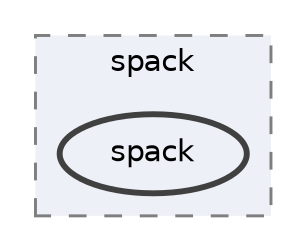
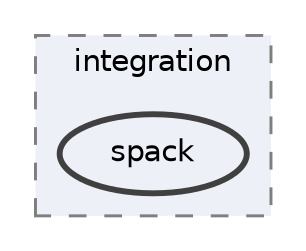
(153, 64) -> (153, 64)
